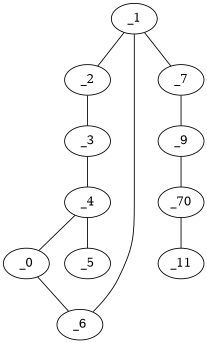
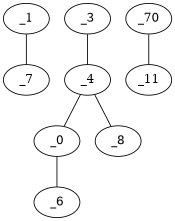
(88, 80) -> none
(181, 141) -> none
(134, 179) -> none
(88, 264) -> (118, 141)
